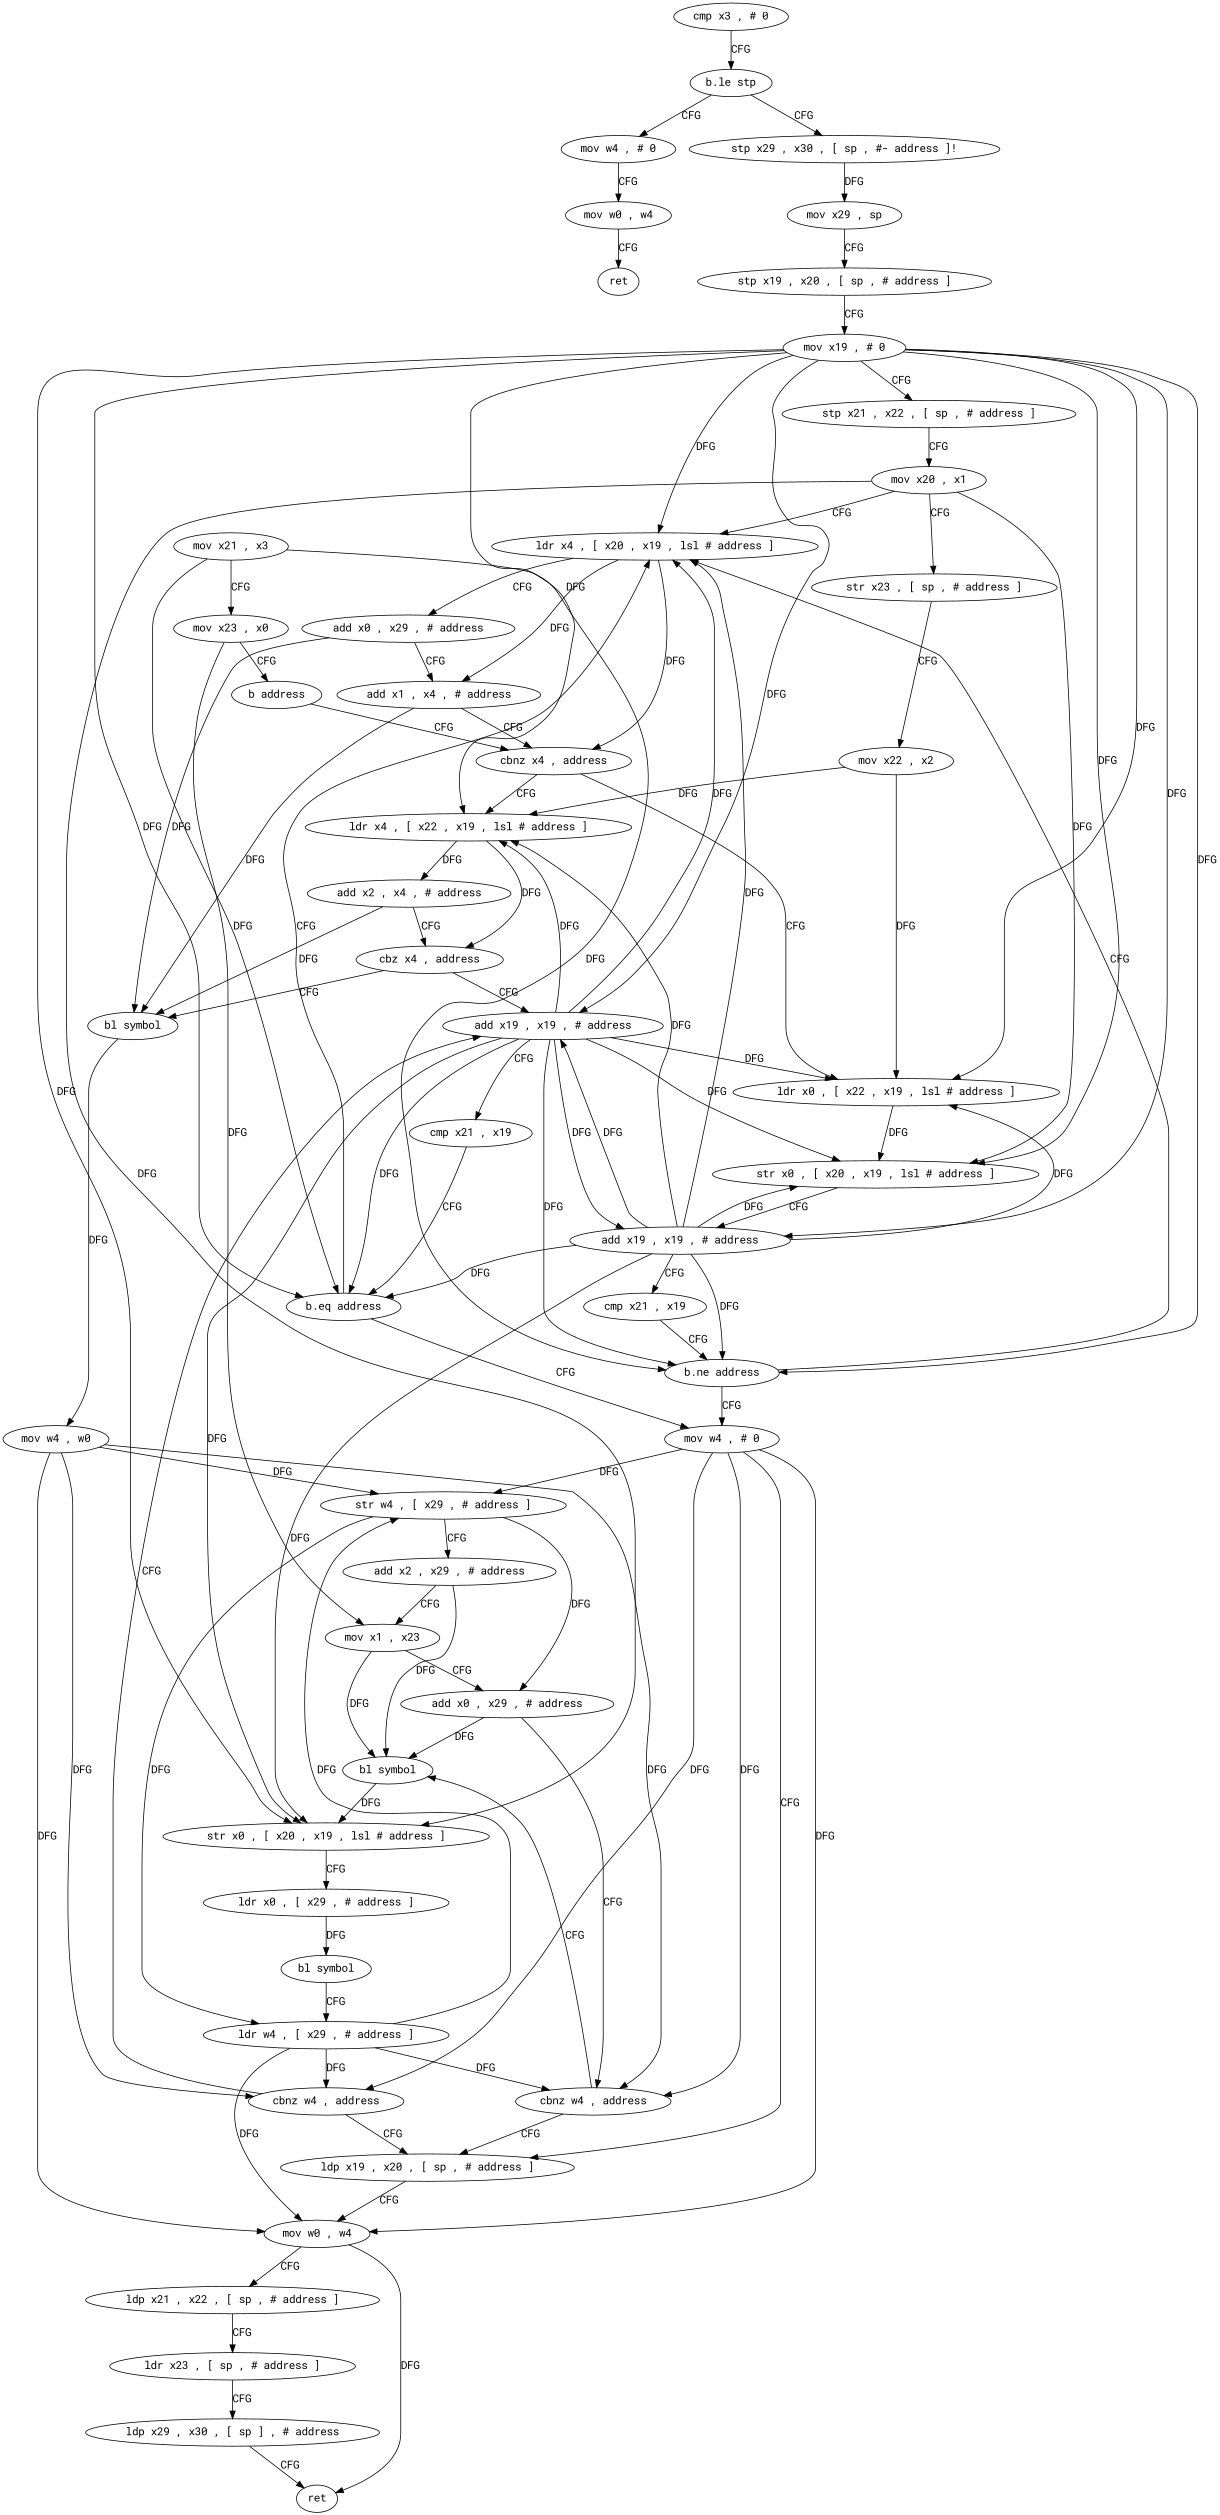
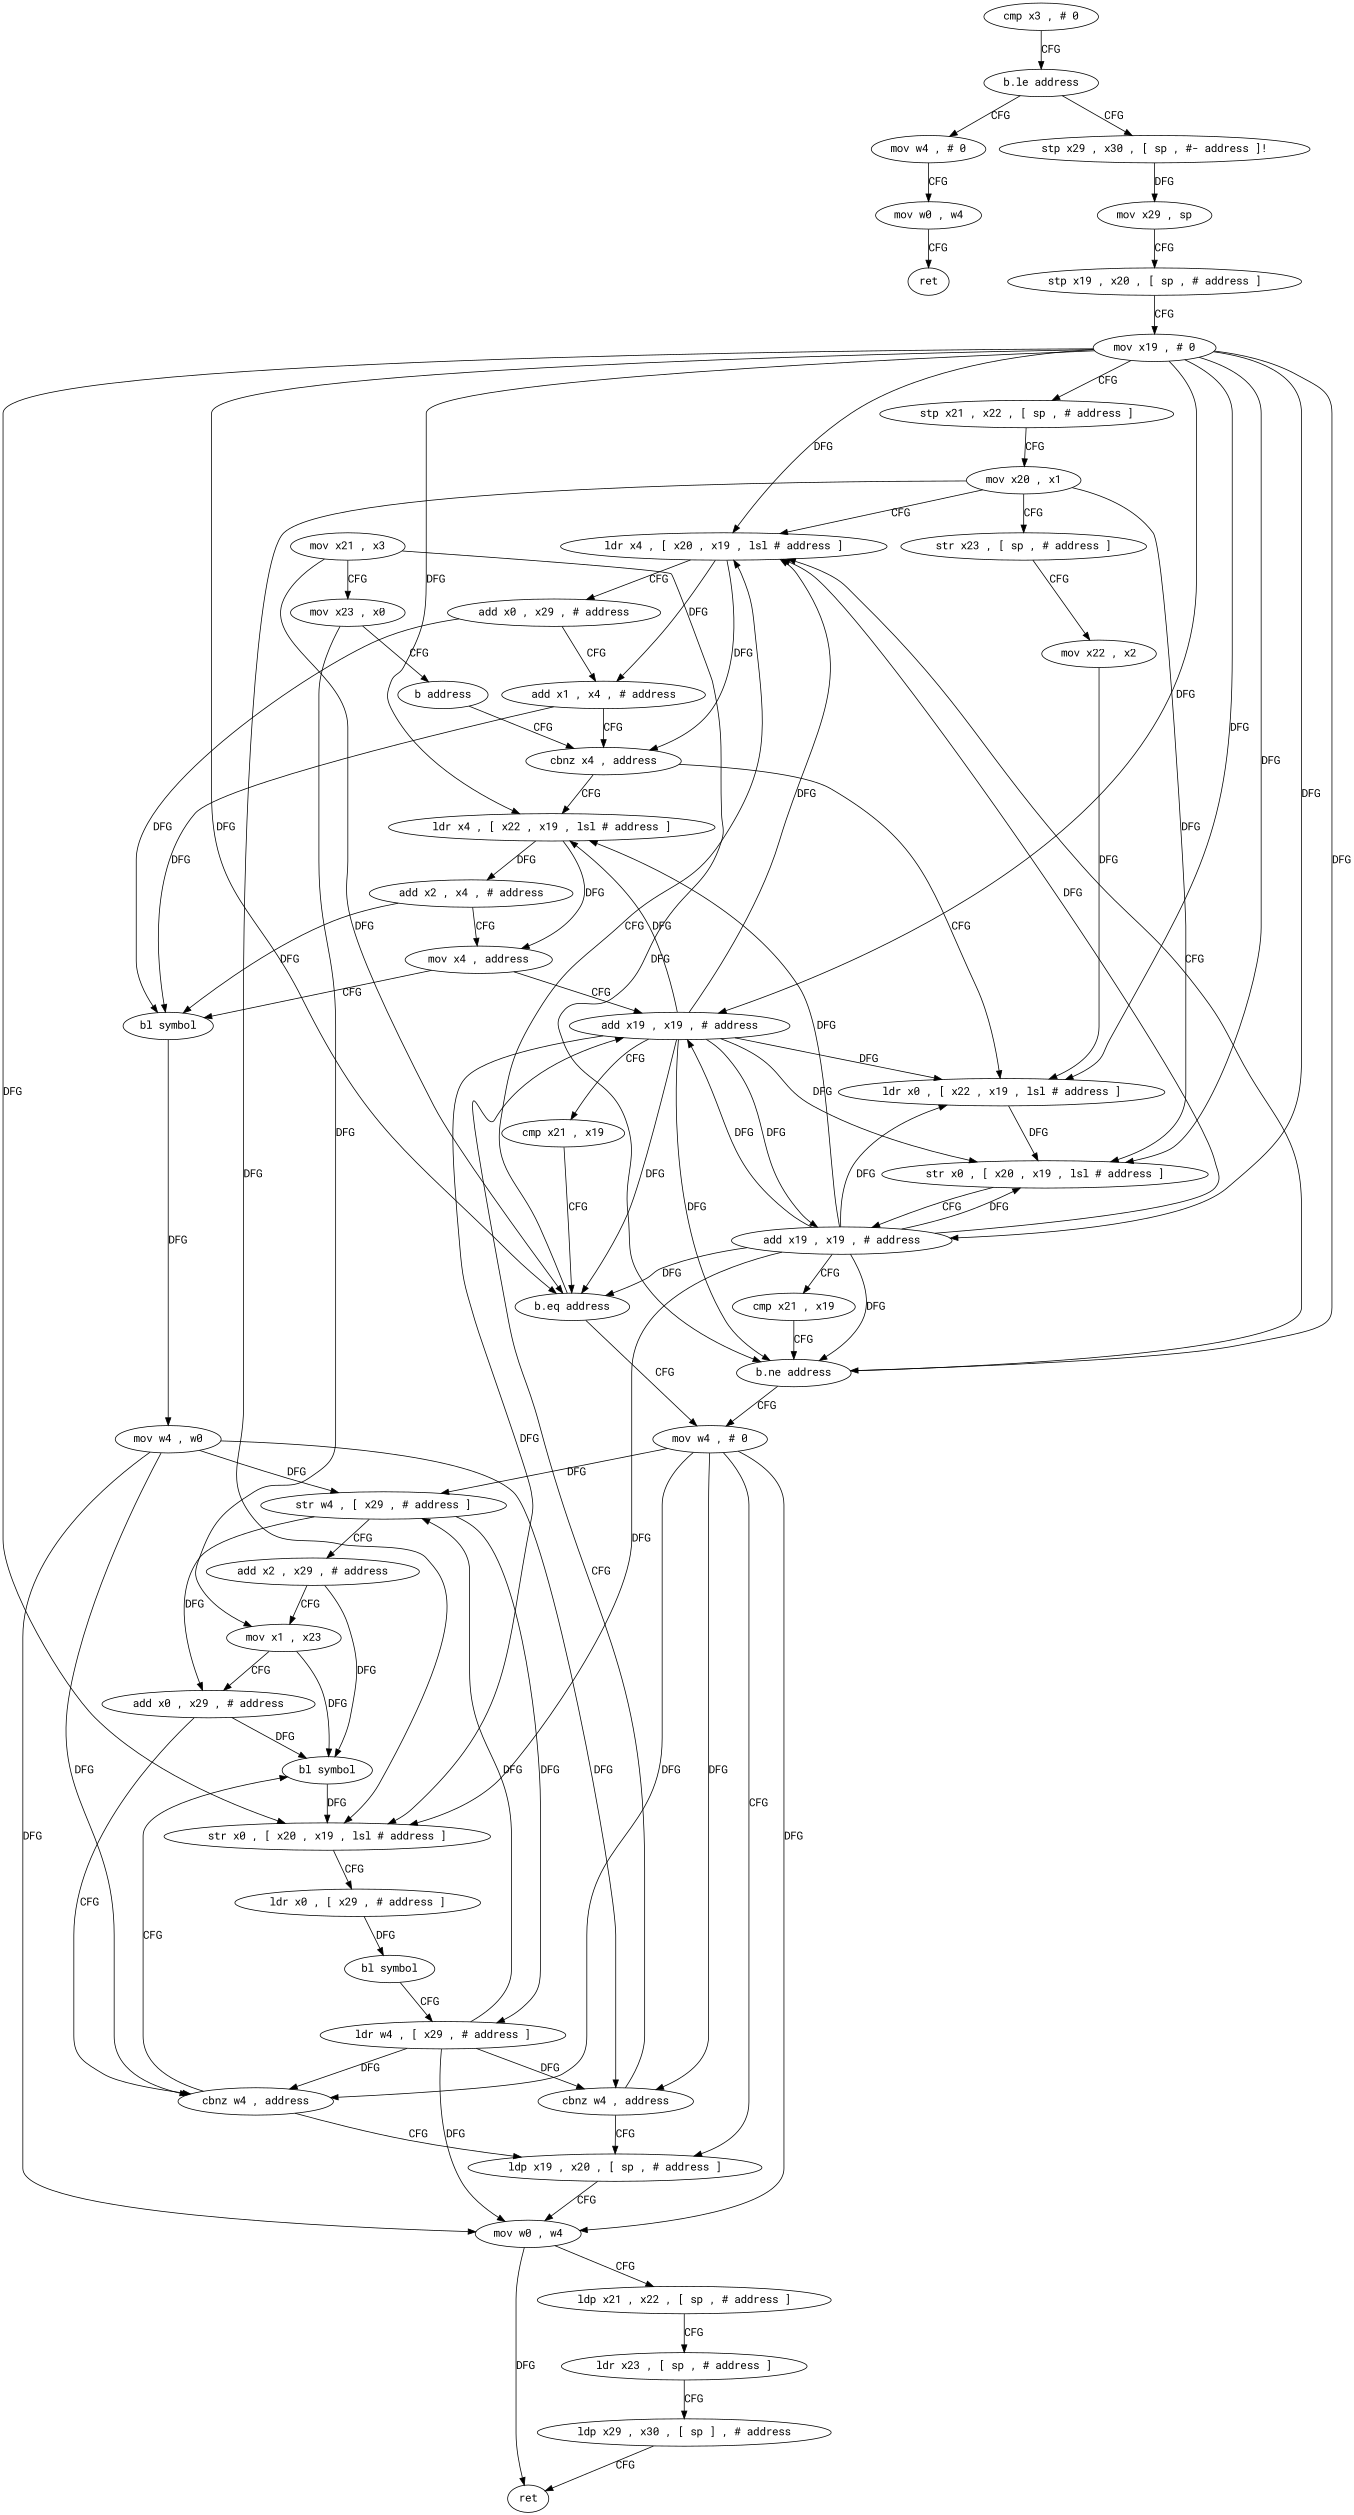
(731, 83) -> (1041, 83)
(690, 787) -> none
(430, 960) -> (479, 960)
